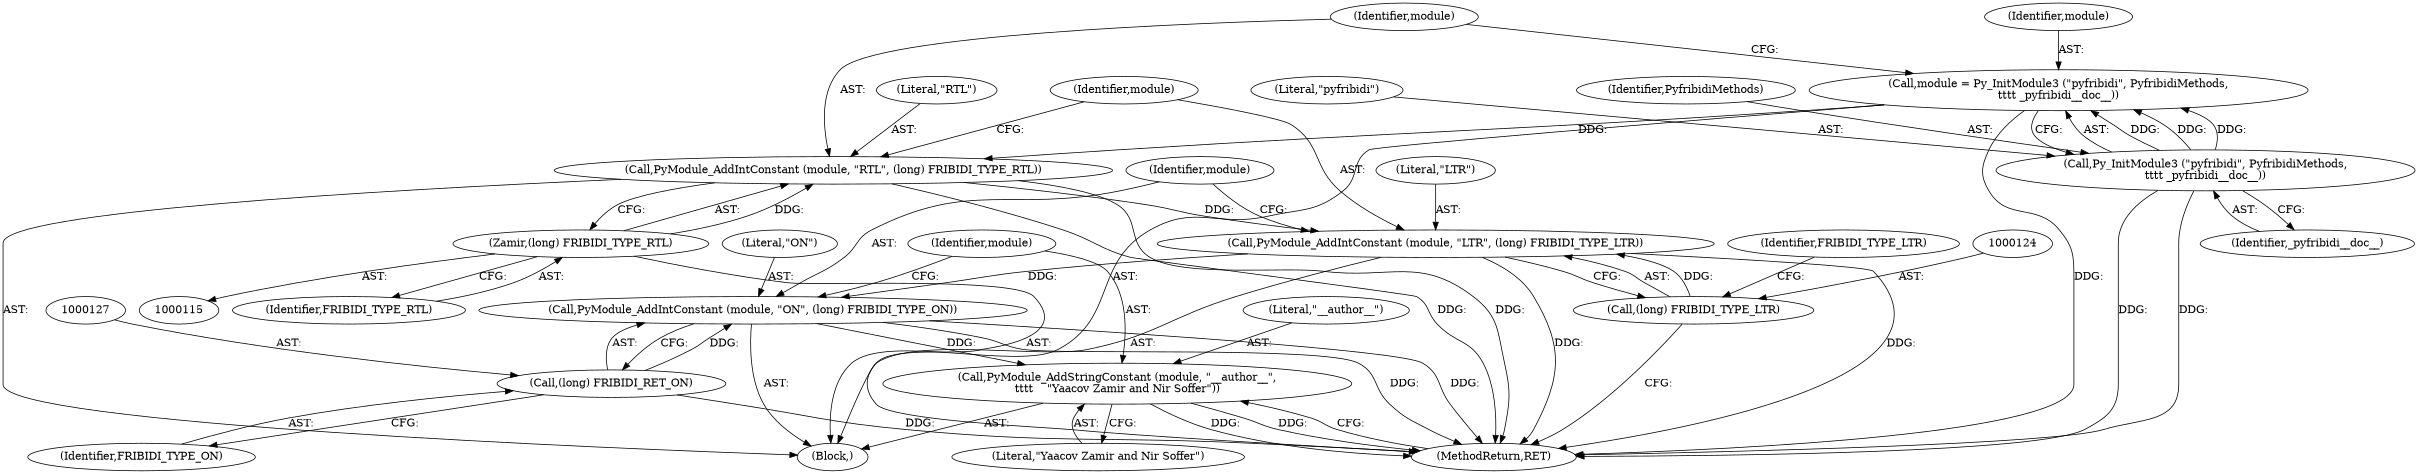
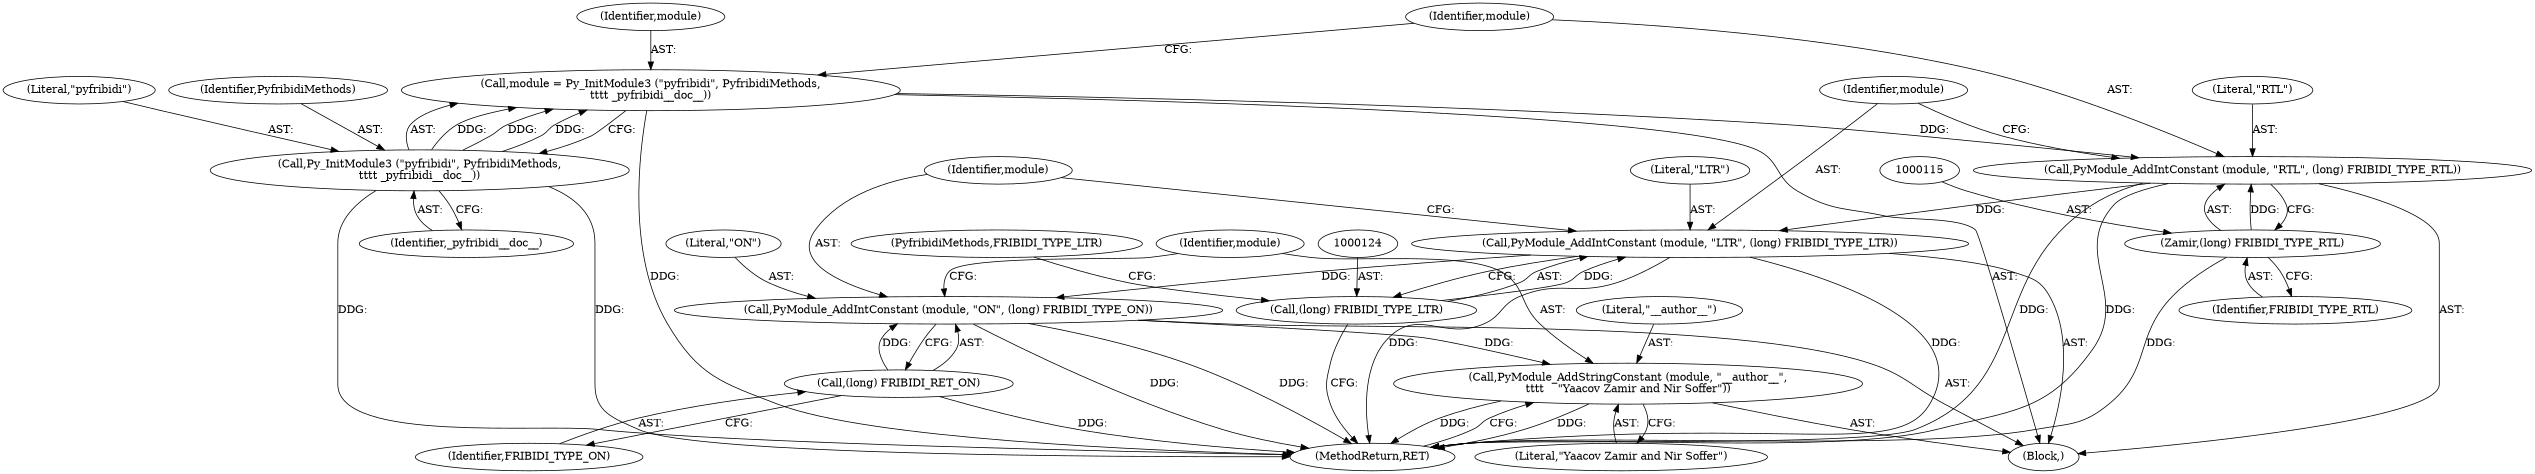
(1844, 244) -> (997, 244)
(355, 273) -> (2052, 212)
(86, 310) -> none
(1041, 344) -> (2163, 344)
